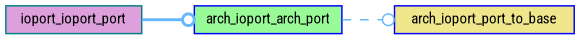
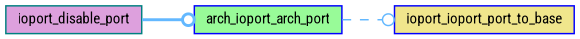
(74, 20) -> (74, 20)
(484, 20) -> (484, 20)
